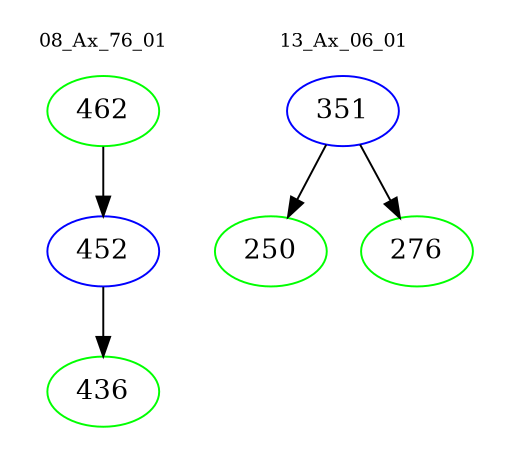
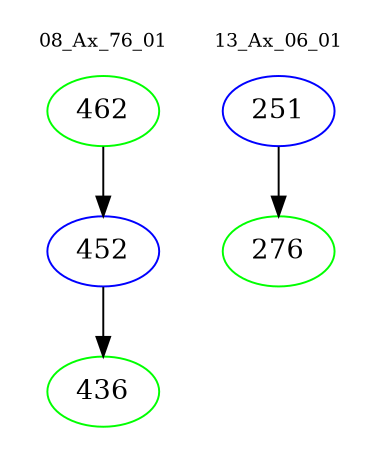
(343, 111) -> (279, 111)
(271, 251) -> none
